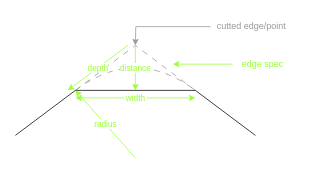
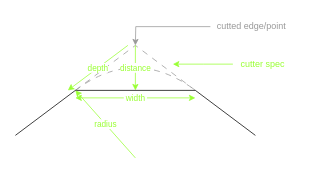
(263, 64) -> (263, 64)
